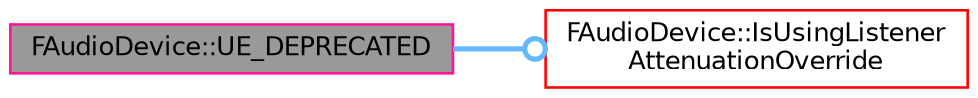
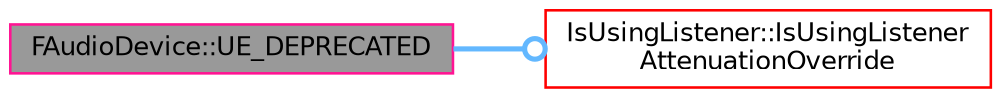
(757, 49) -> (768, 49)
